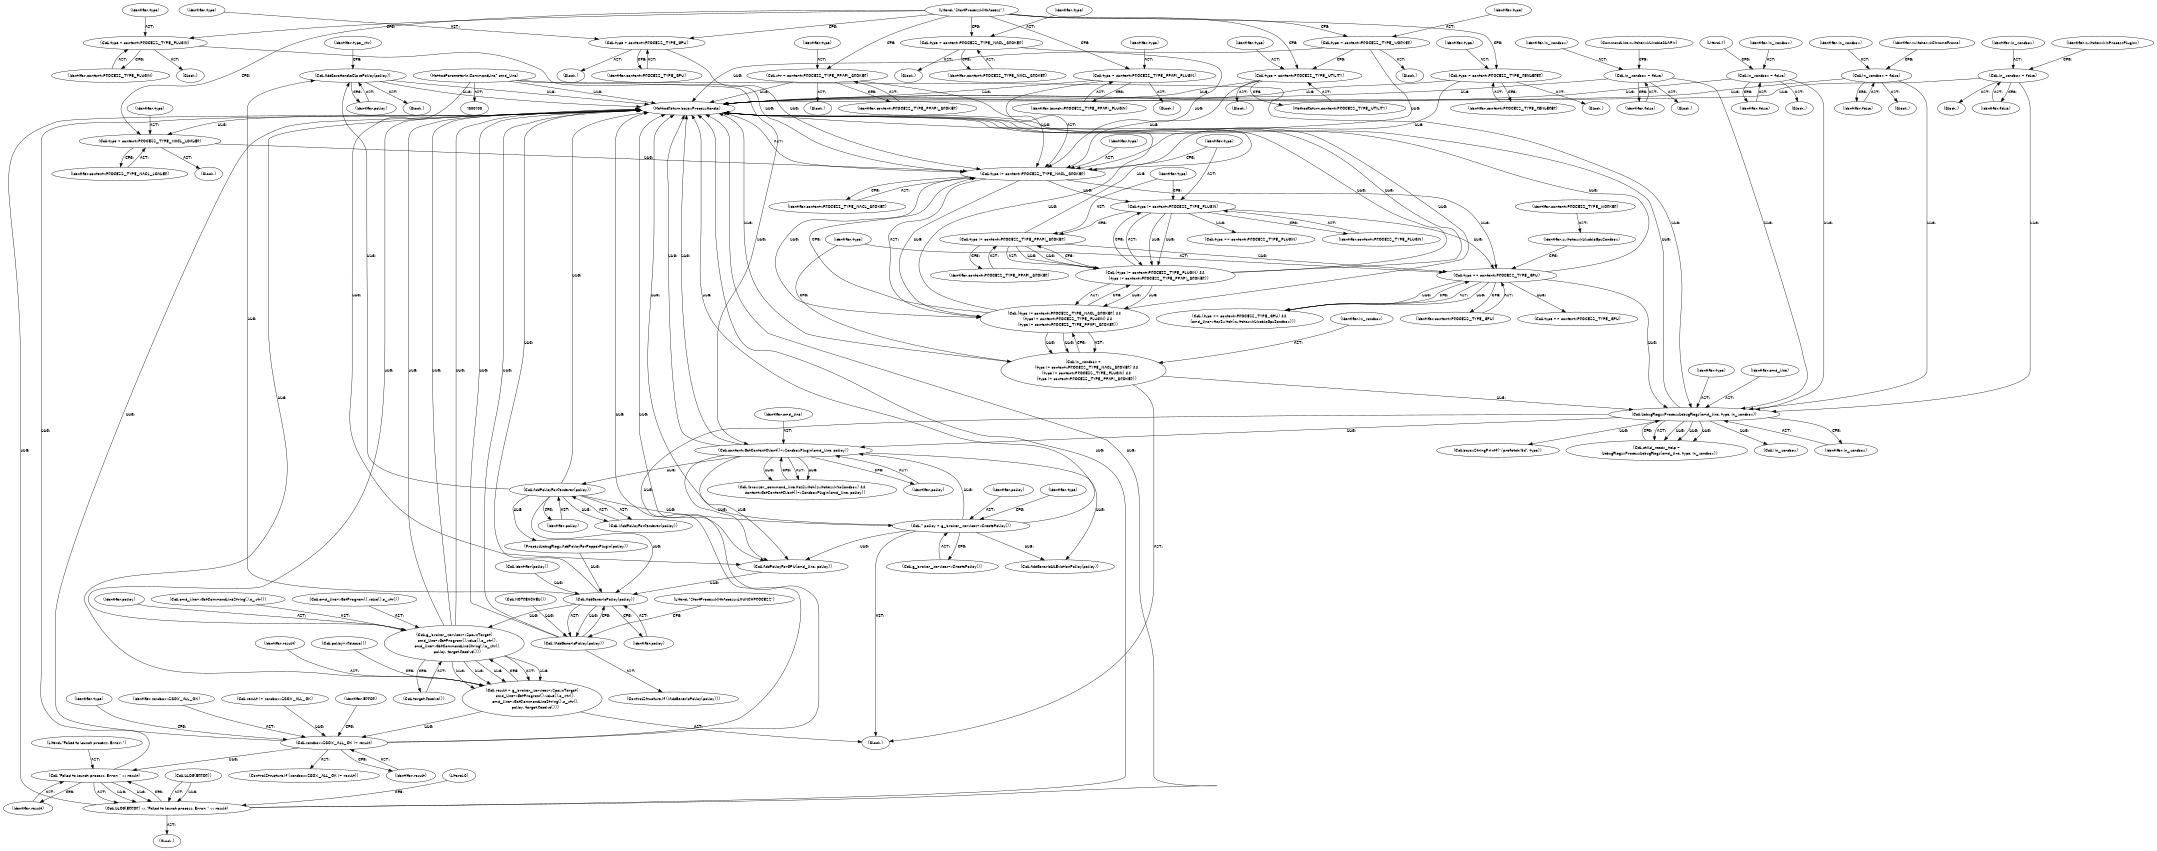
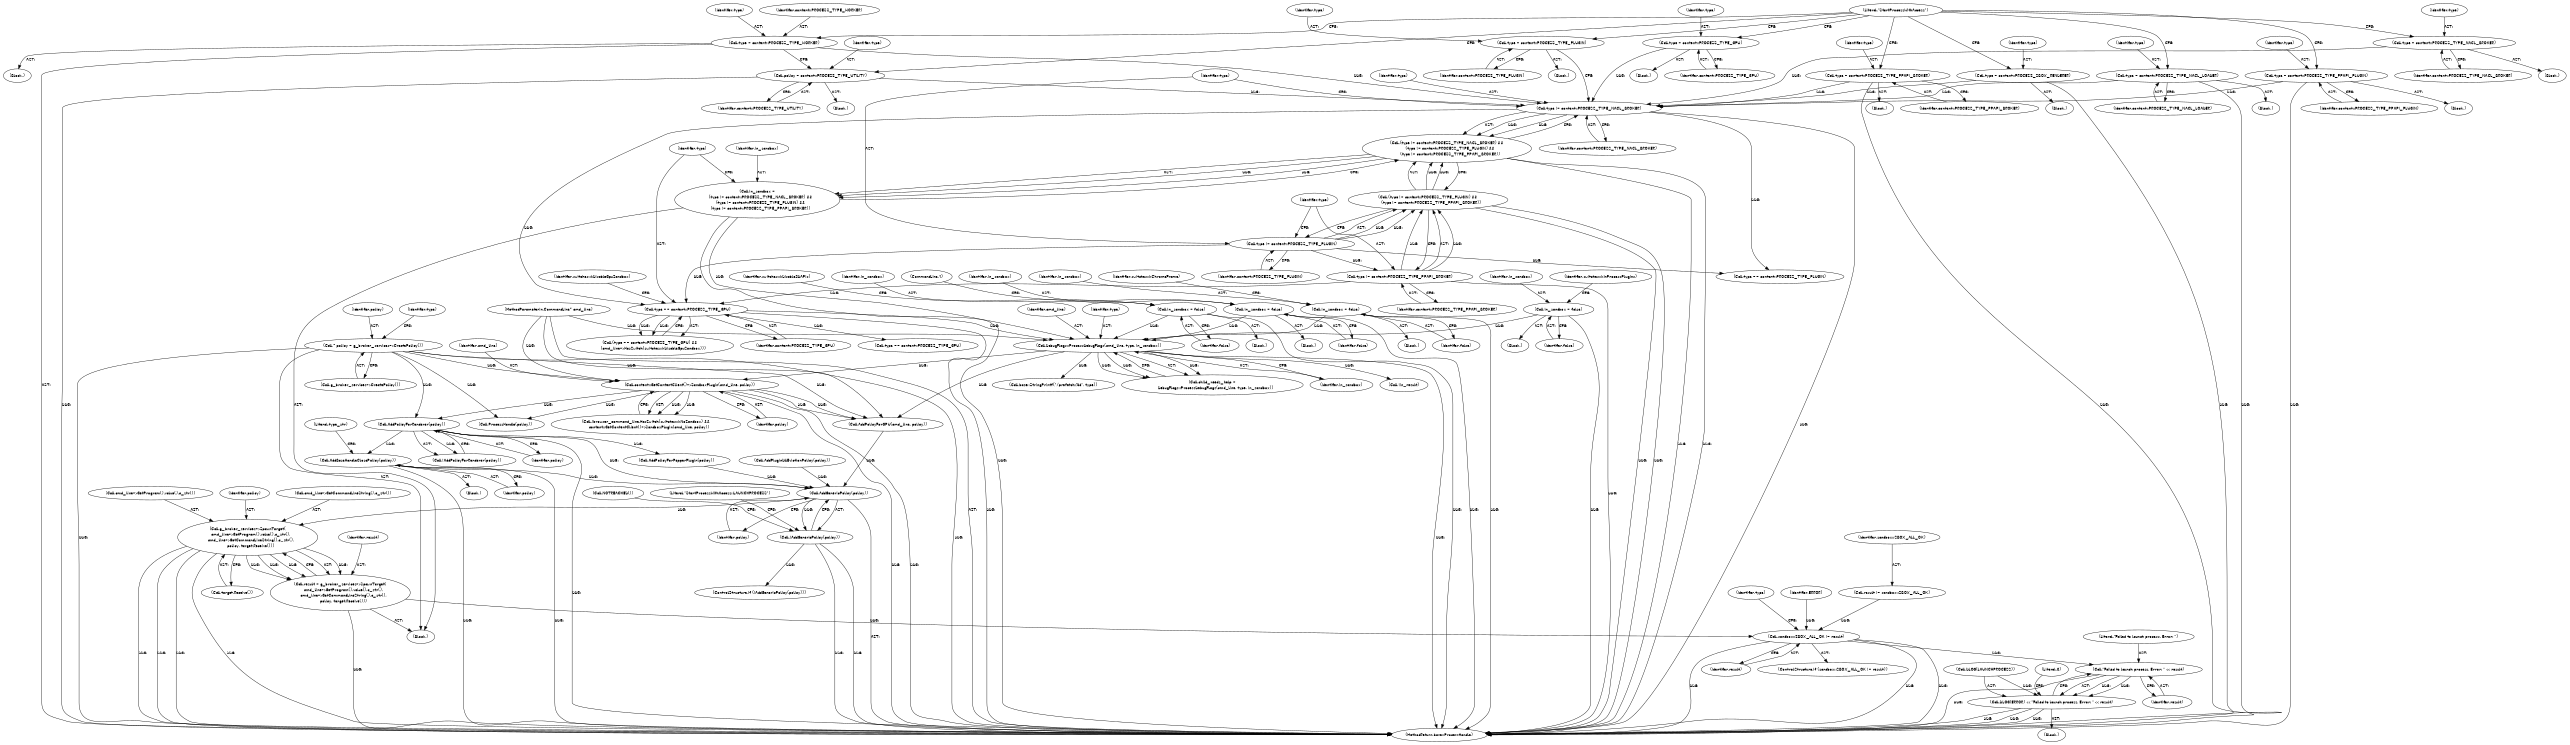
(353, 43) -> (331, 424)
(1639, 43) -> (777, 277)
(1716, 43) -> (927, 277)
(739, 76) -> (47, 385)
(817, 76) -> (1878, 76)
(1300, 76) -> (821, 76)
(1496, 76) -> (2023, 76)
(598, 92) -> (974, 510)
(474, 108) -> none
(771, 108) -> (1590, 76)
(1079, 108) -> (2369, 108)
(1340, 108) -> (761, 108)
(1513, 108) -> none
(406, 116) -> (2239, 716)
(1072, 125) -> (2232, 92)
(779, 141) -> (1805, 424)
(1086, 194) -> (1751, 154)
(1578, 221) -> (798, 25)
(1103, 223) -> (1358, 260)
(529, 343) -> (876, 637)
(1781, 450) -> (1404, 385)
(248, 468) -> (600, 481)
(604, 510) -> (466, 444)
(727, 518) -> (421, 377)
(576, 546) -> (677, 460)
(527, 567) -> (792, 460)
(1060, 567) -> (505, 424)
(550, 616) -> (752, 510)
(344, 643) -> none
(632, 671) -> (791, 565)
(242, 723) -> (1892, 563)
(350, 727) -> (1811, 620)
(193, 776) -> (1986, 669)
